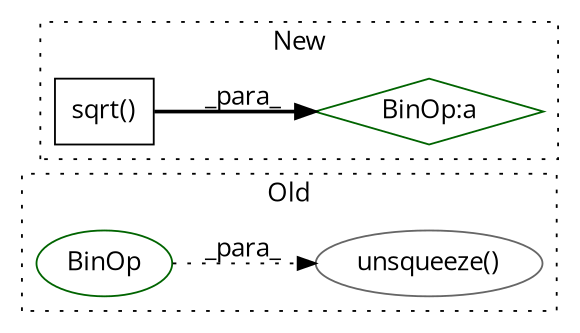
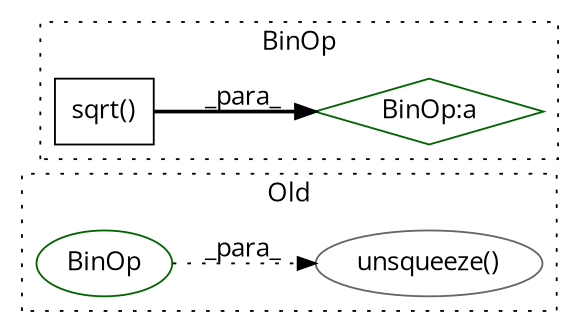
(299, 43) -> (299, 43)
